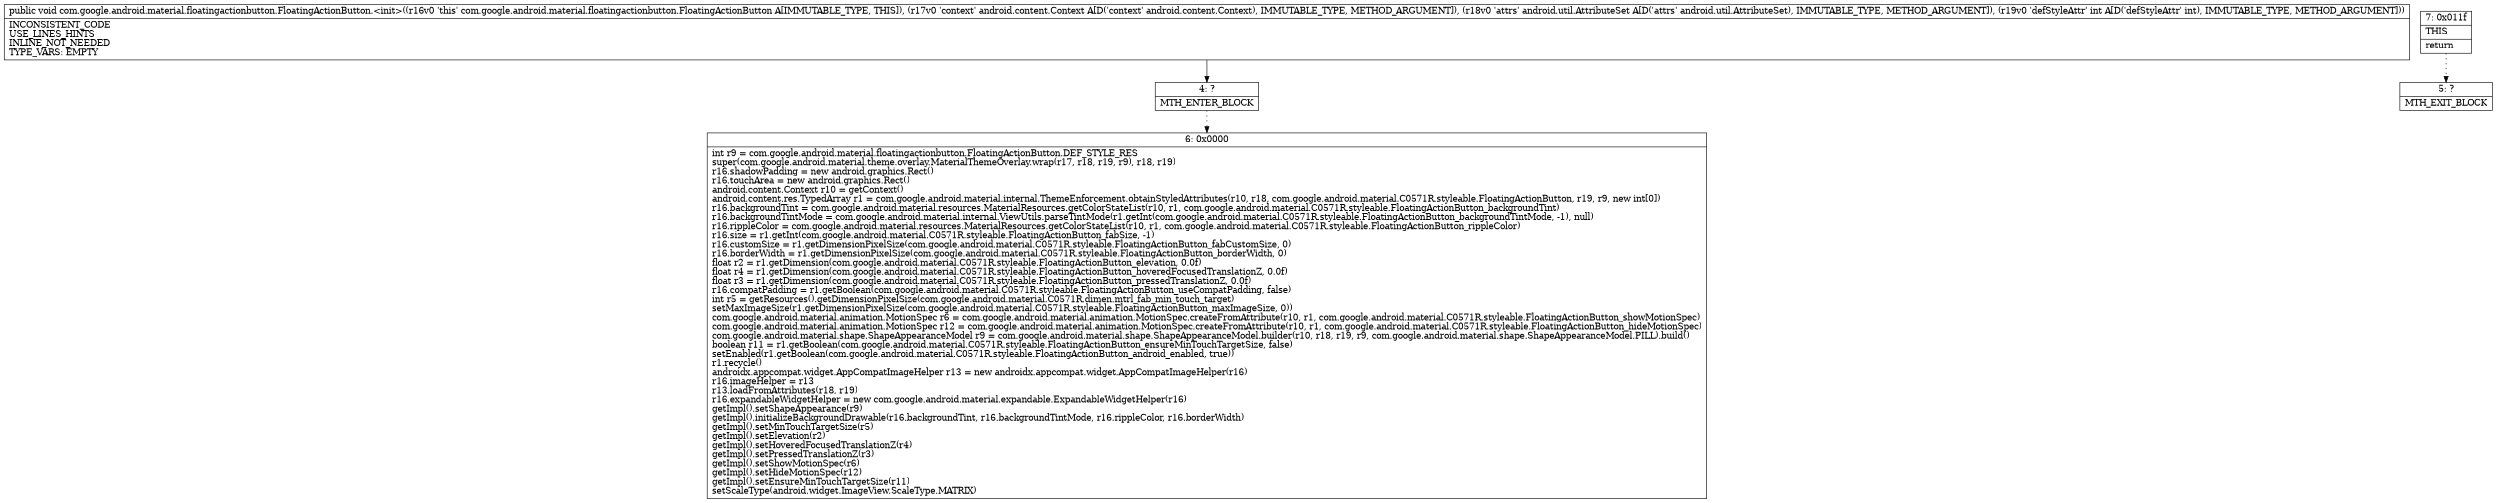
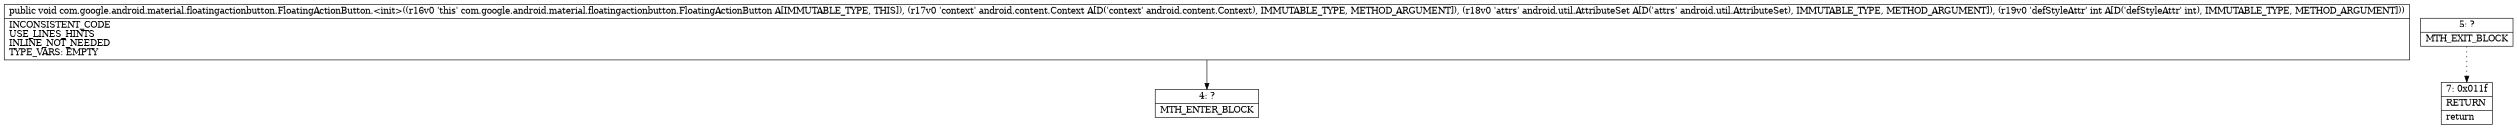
(2437, 32) -> (2466, 103)
(2446, 65) -> (2467, 61)
(1207, 316) -> none
